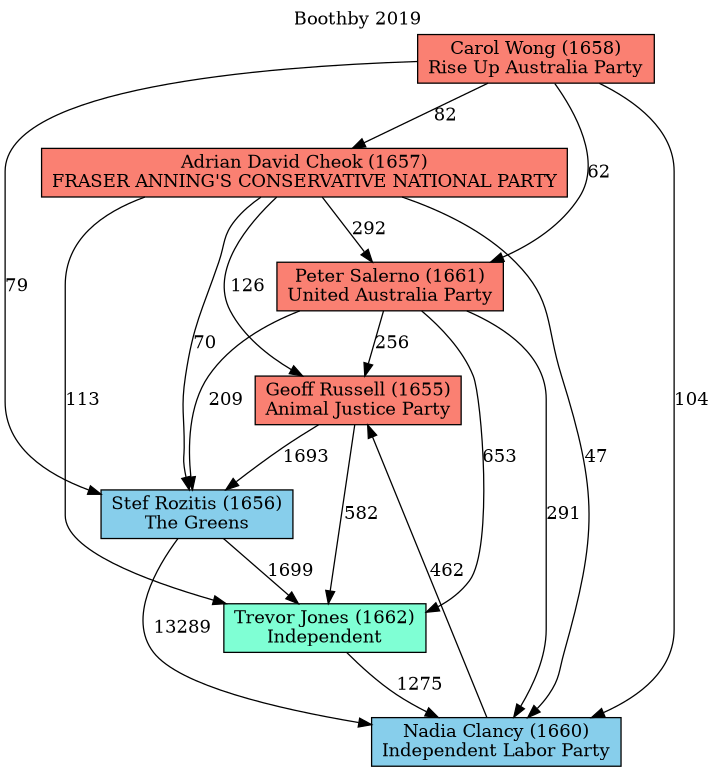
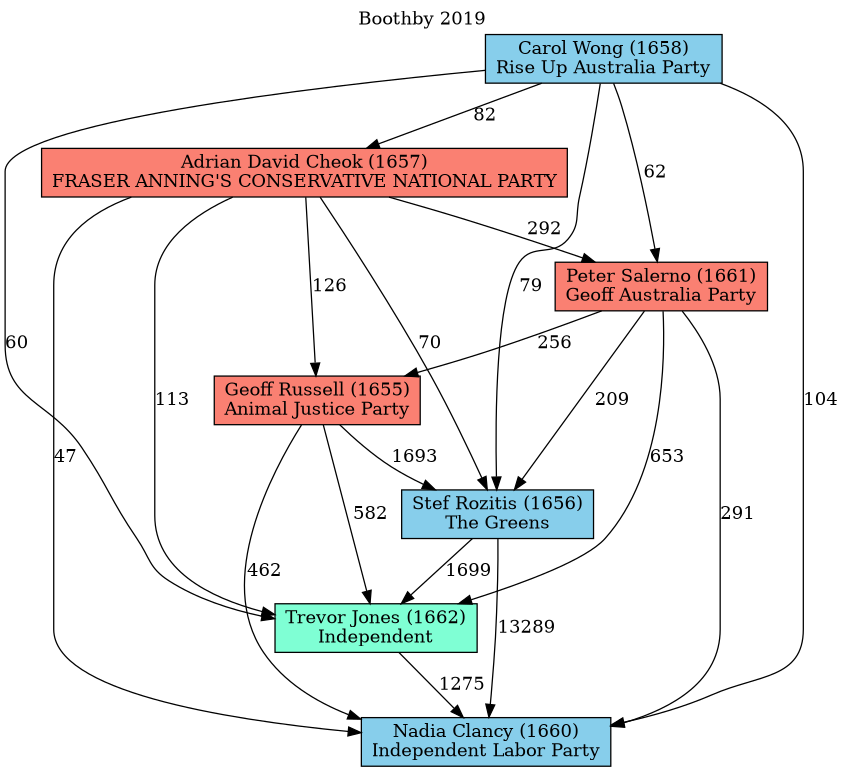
(536, 59) -> (604, 59)
none -> (5, 206)
(390, 287) -> (661, 287)
(430, 577) -> (245, 588)
